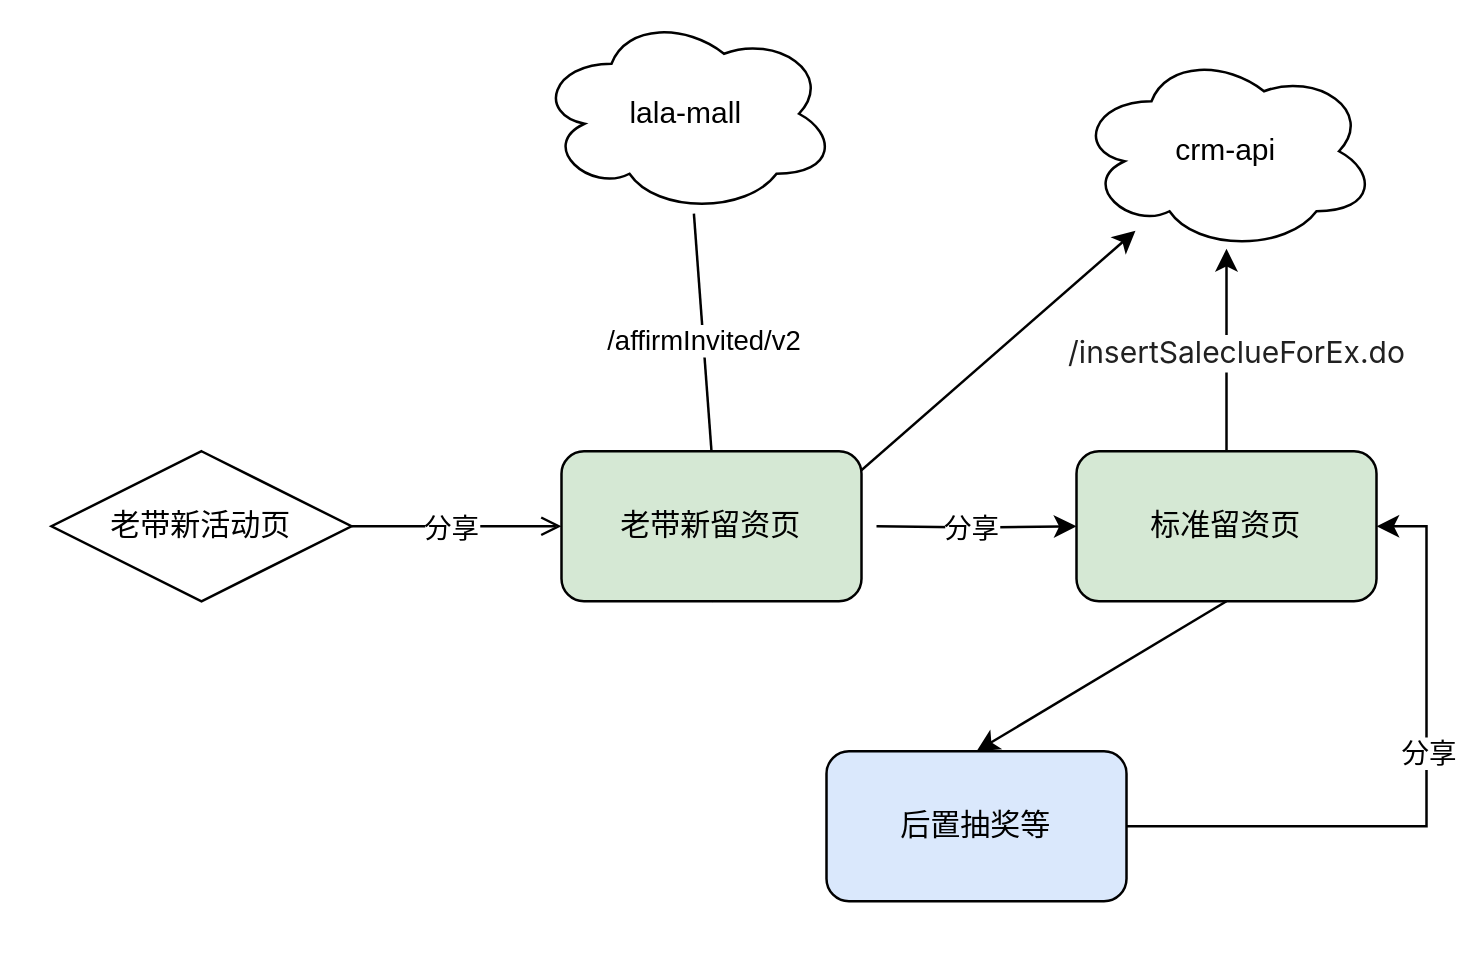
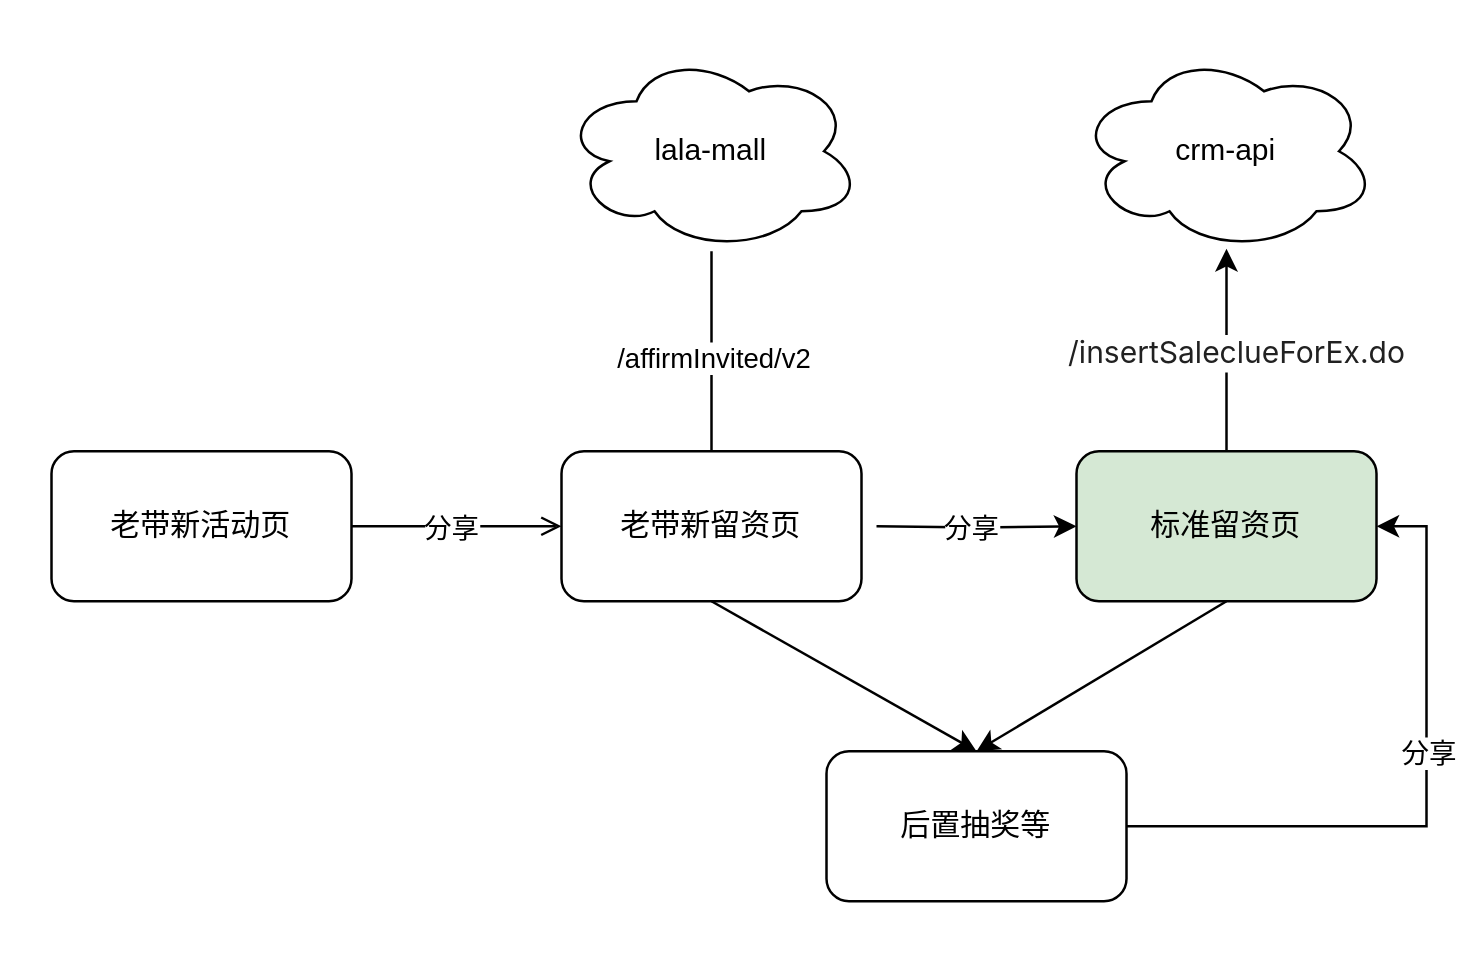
(686, 114) -> (711, 151)
(991, 356) -> (837, 672)
(201, 526) -> (201, 526)
(711, 526) -> (711, 526)
(976, 826) -> (976, 826)
